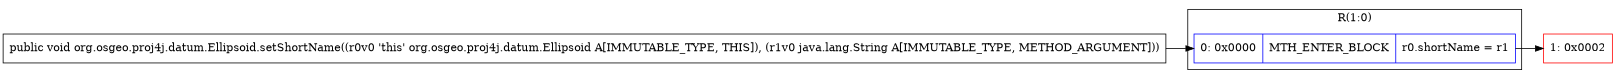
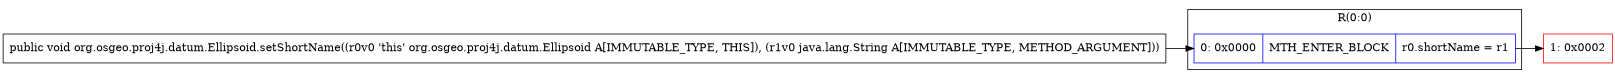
(1355, 18) -> (1355, 18)
